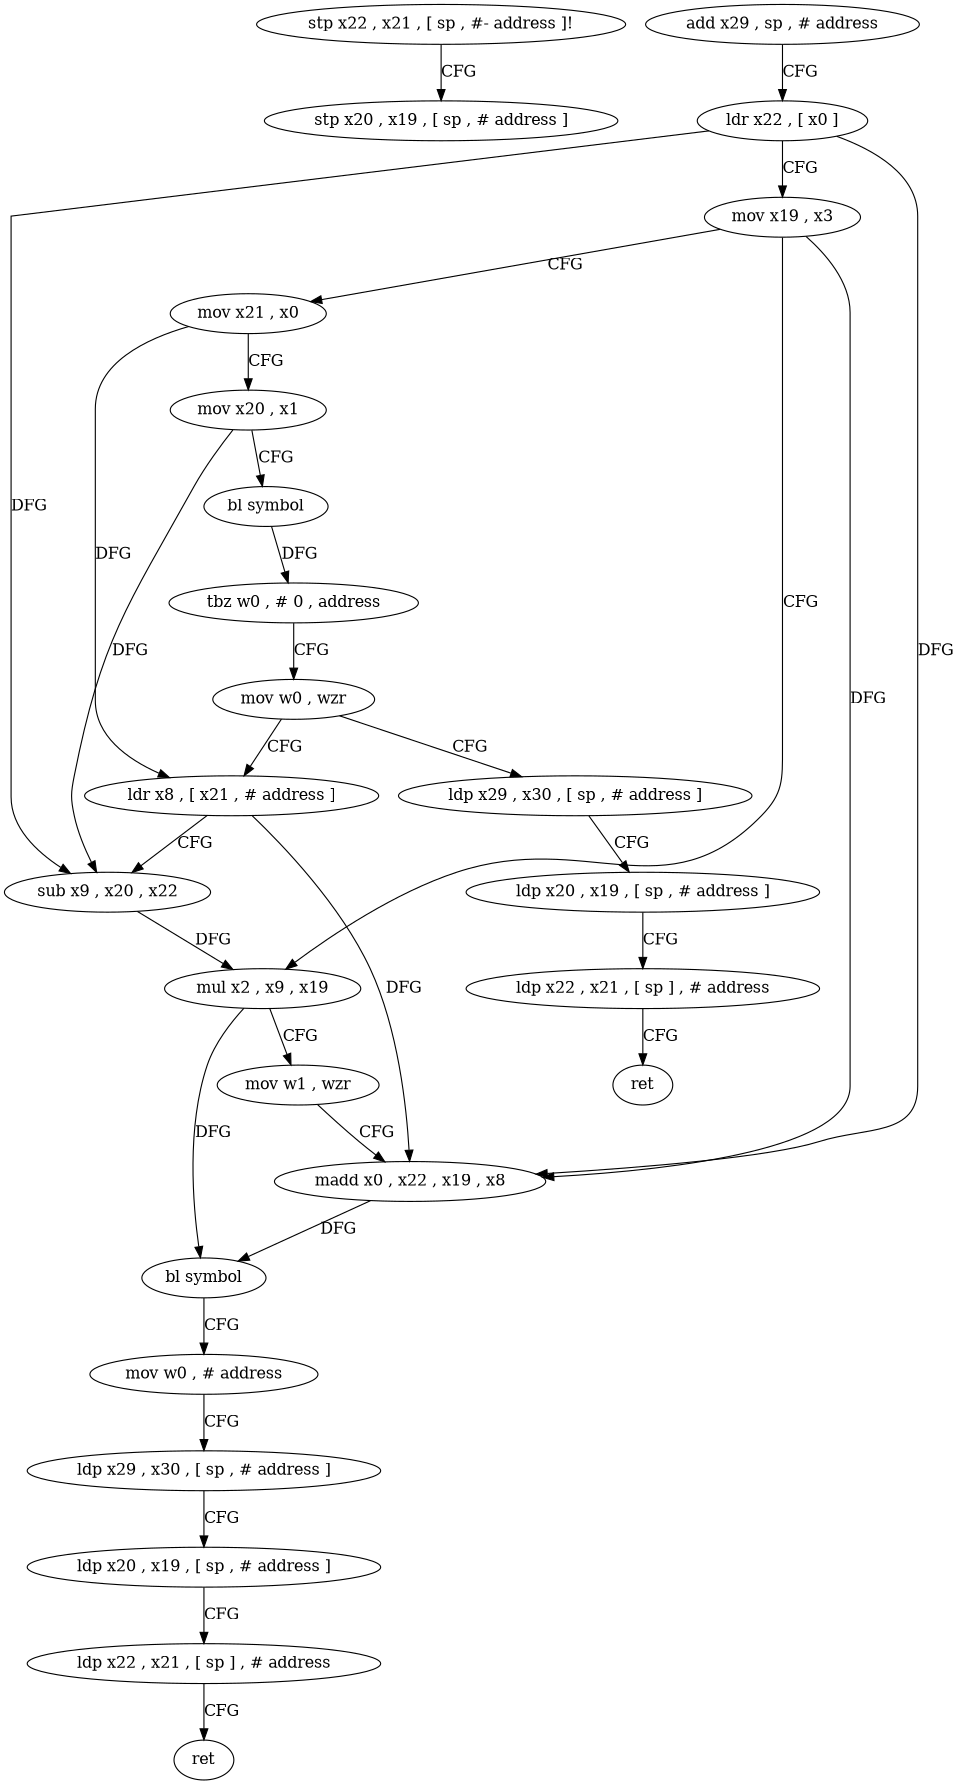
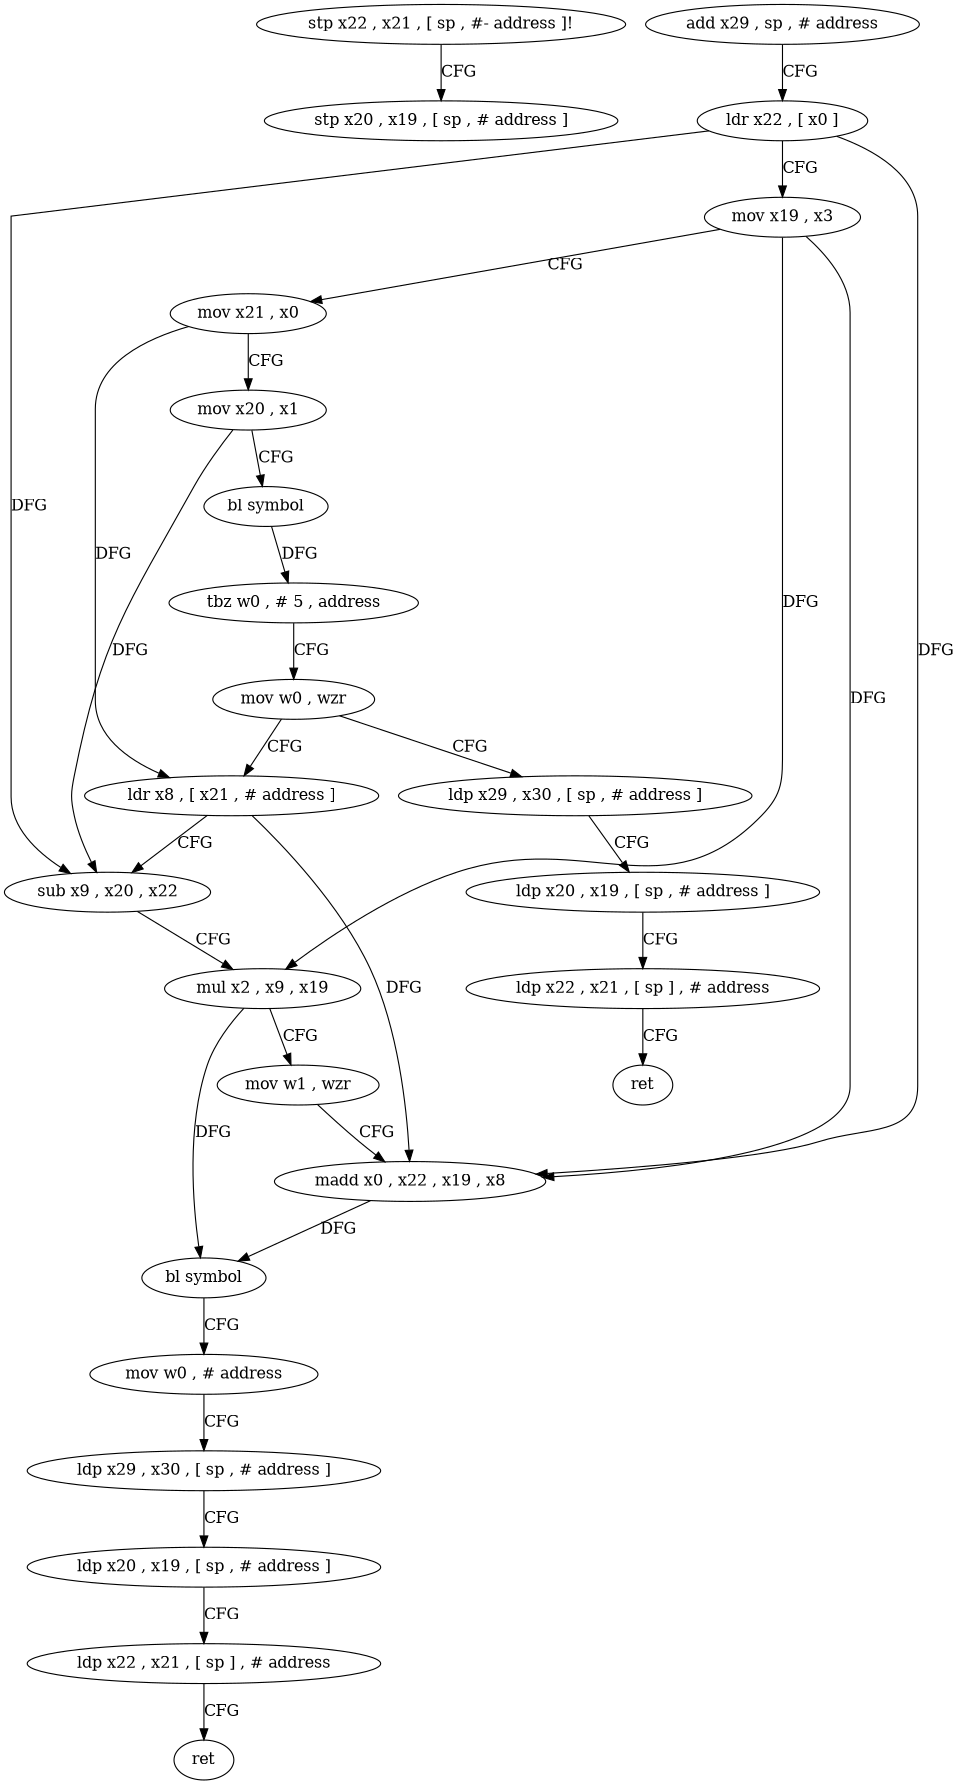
(294, 603) -> (294, 603)
(801, 603) -> (801, 603)
(213, 940) -> (213, 940)
